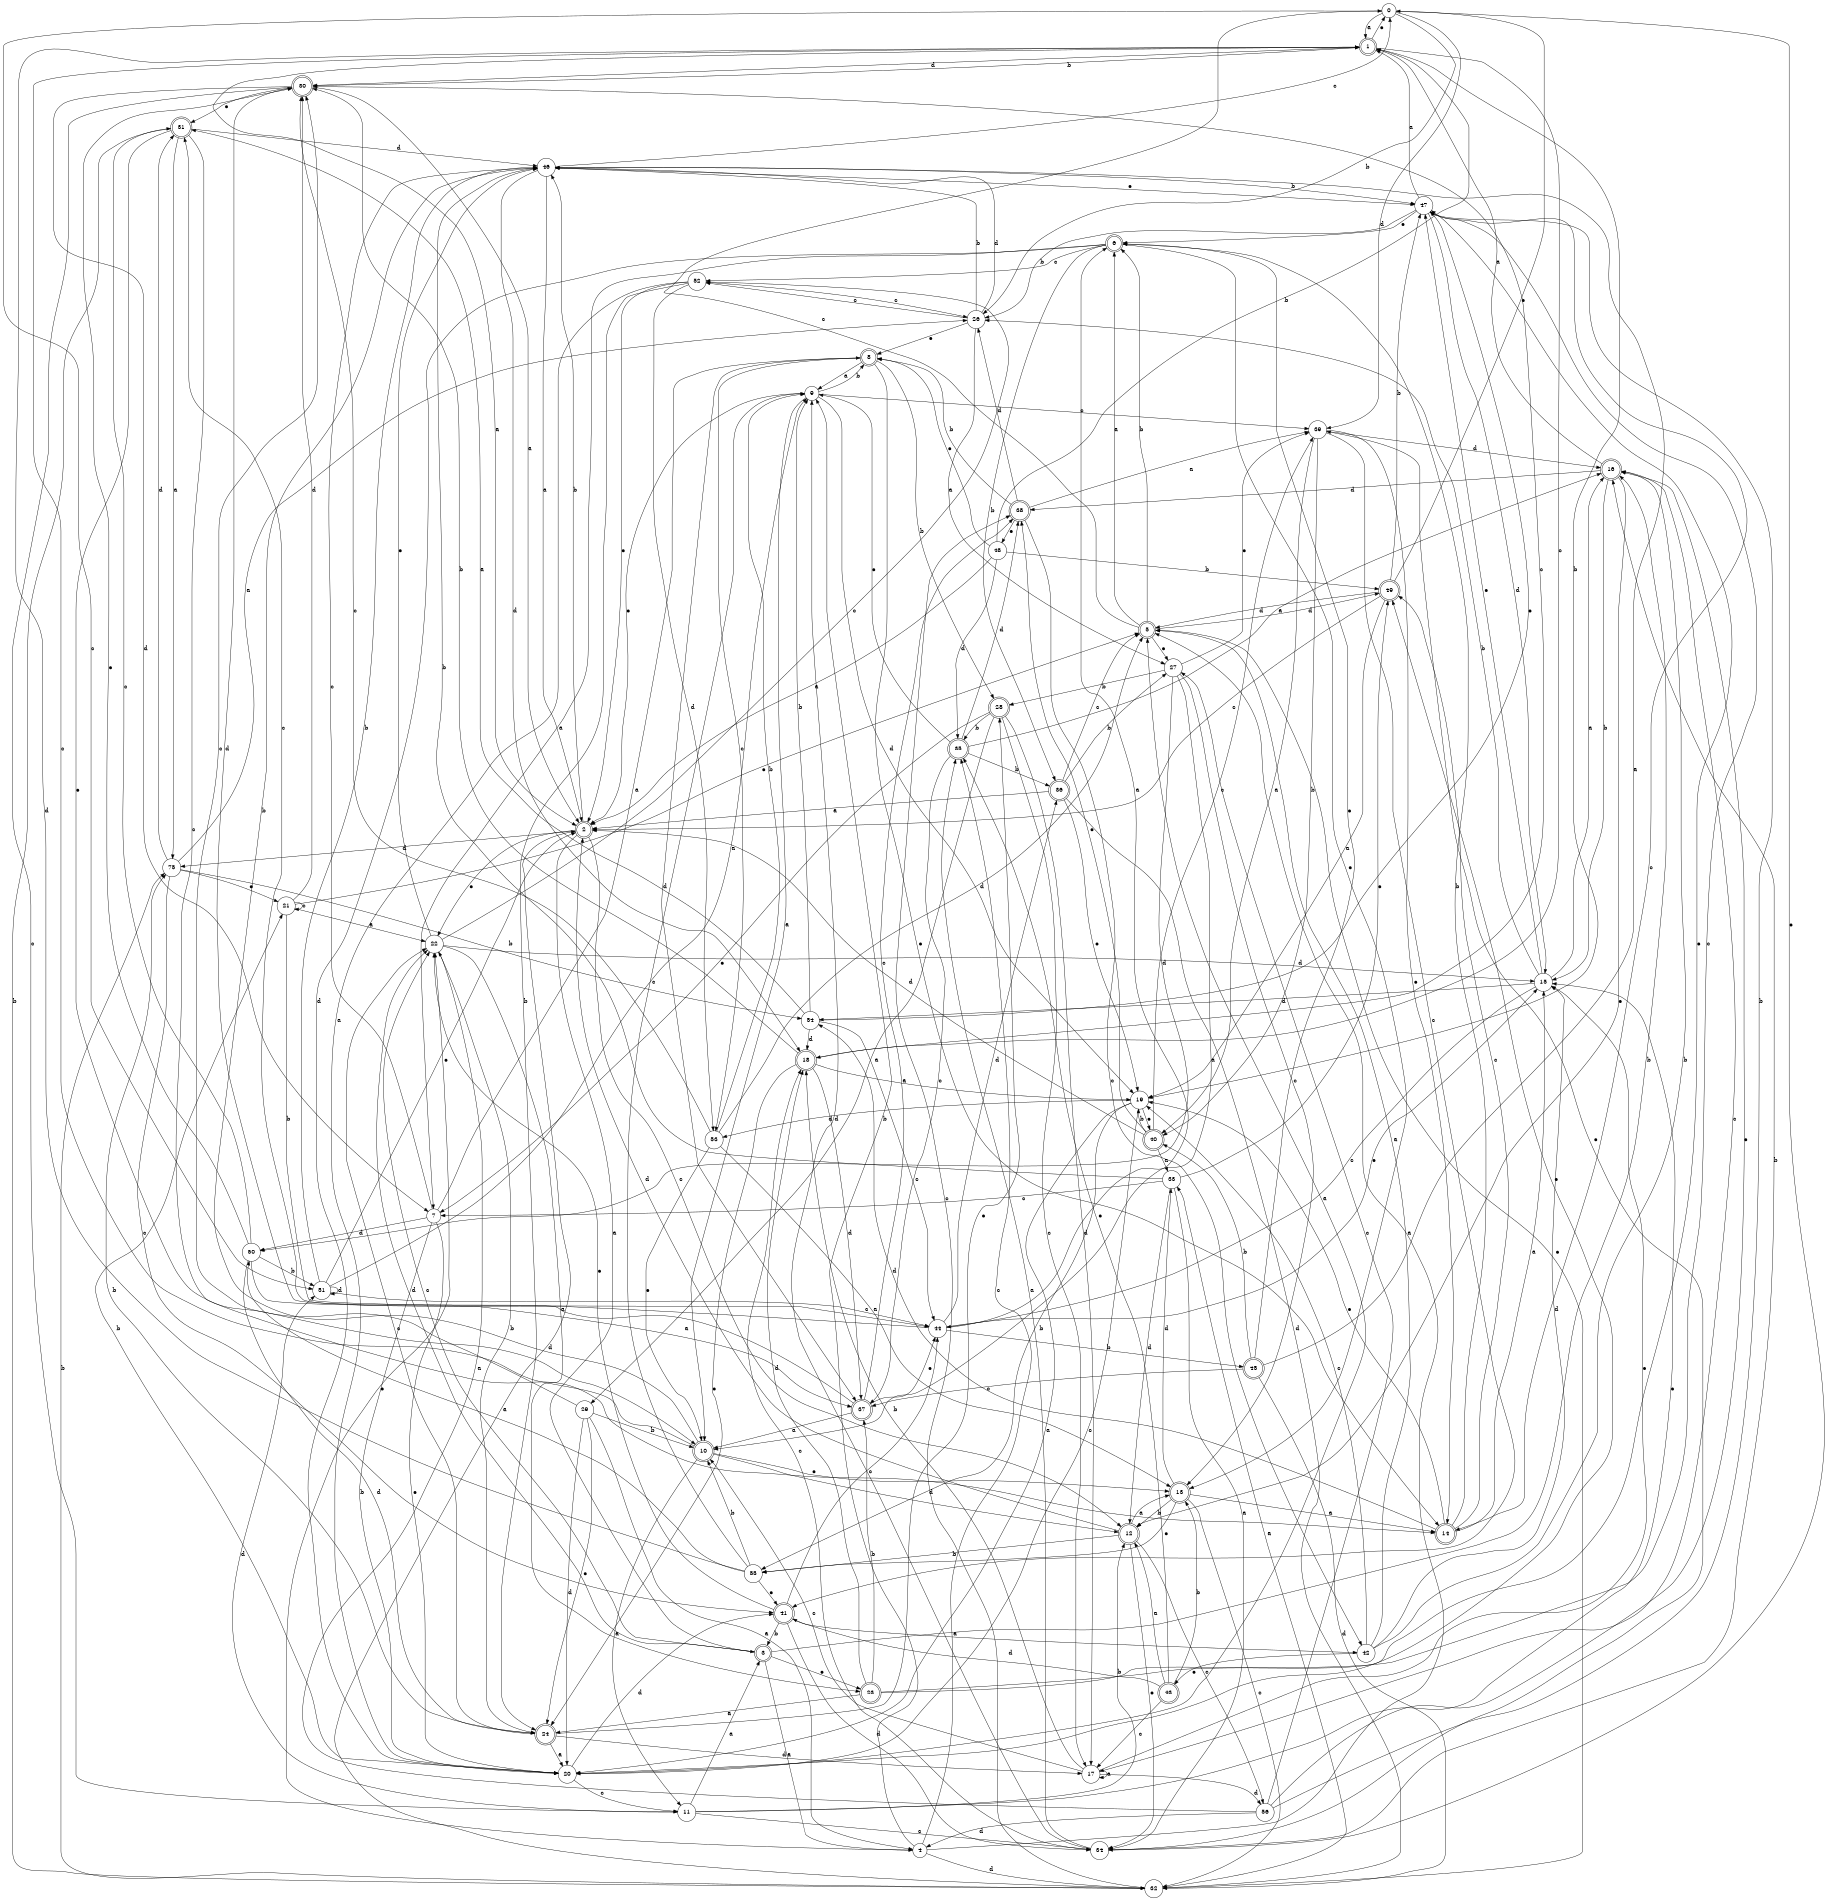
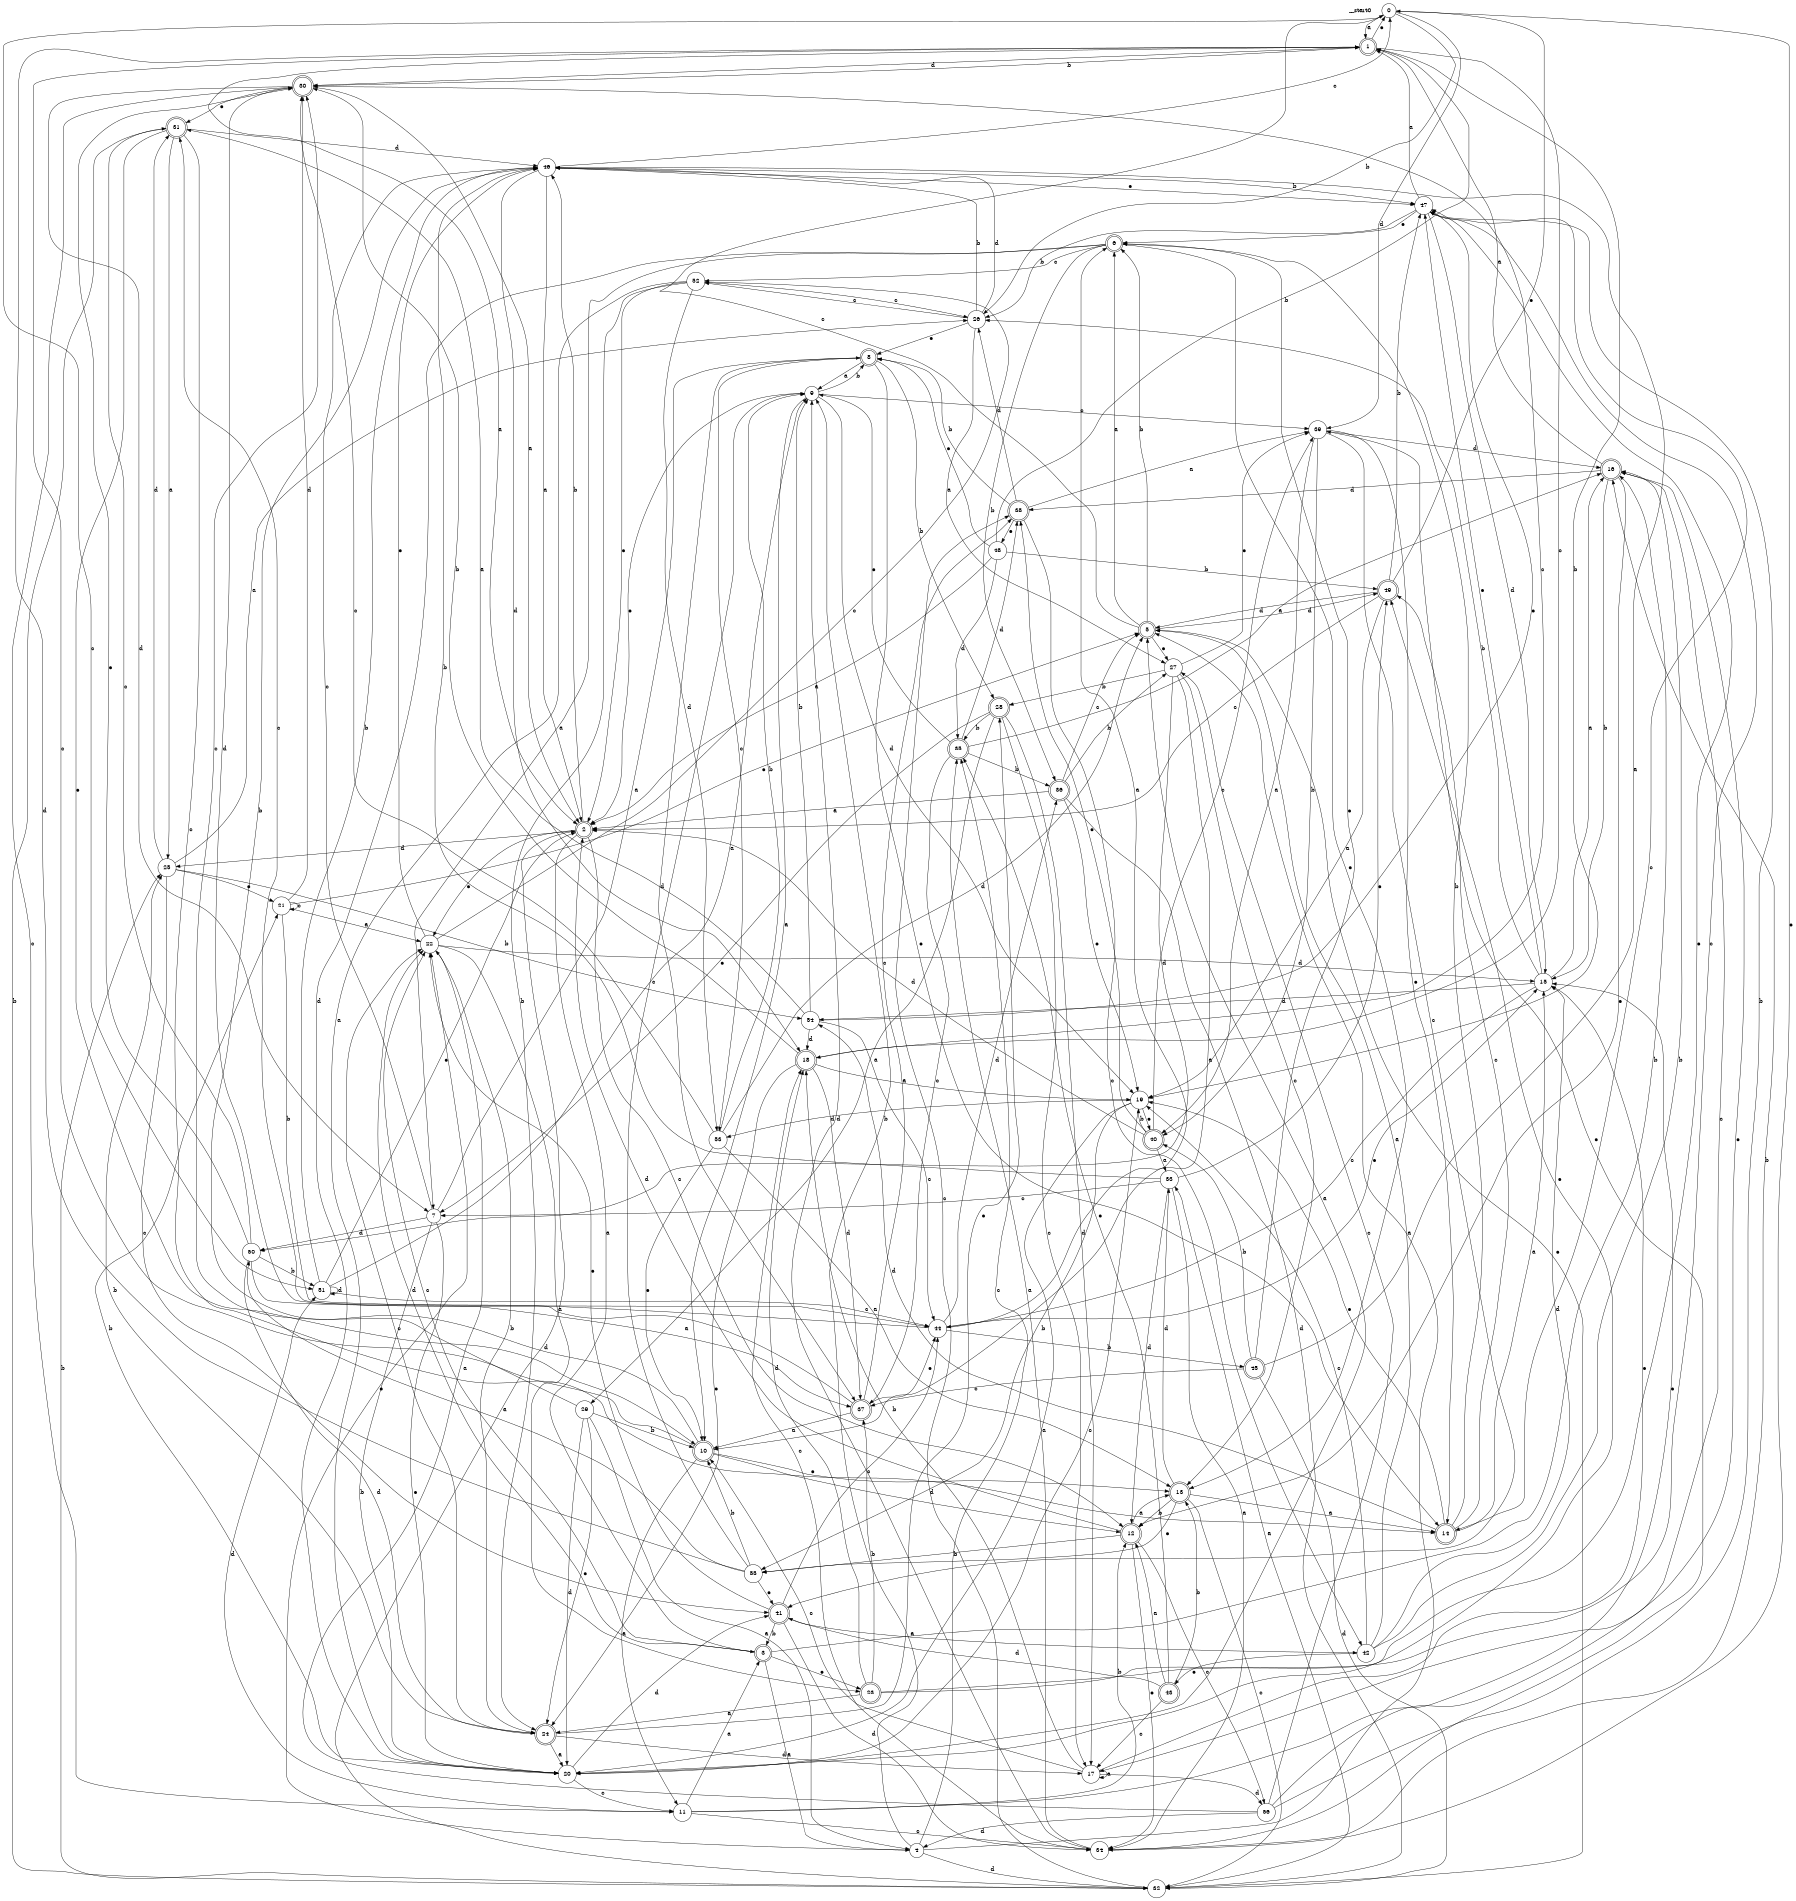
none -> (1360, 11)
(172, 868) -> (167, 868)
